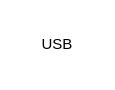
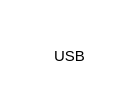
(57, 44) -> (69, 57)
